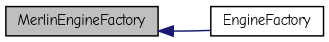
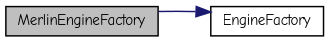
(192, 31) -> (177, 11)
